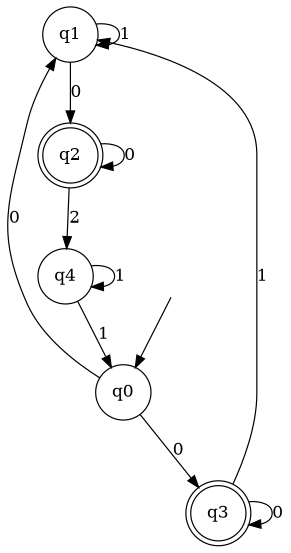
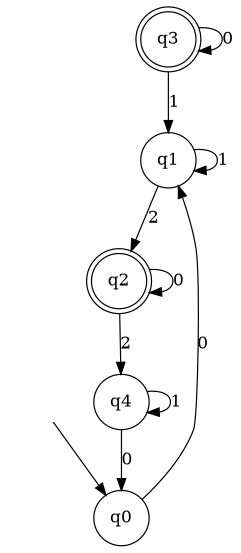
(76, 93) -> (154, 218)
(104, 334) -> (127, 460)
(165, 446) -> none
